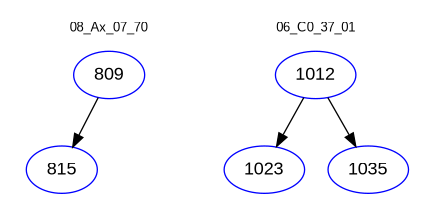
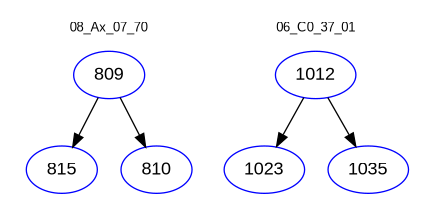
none -> (157, 170)
